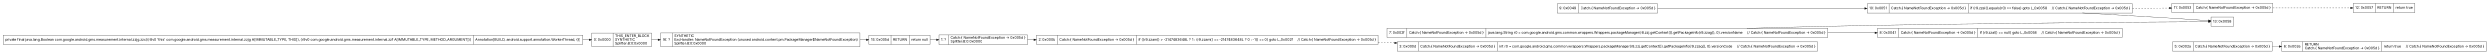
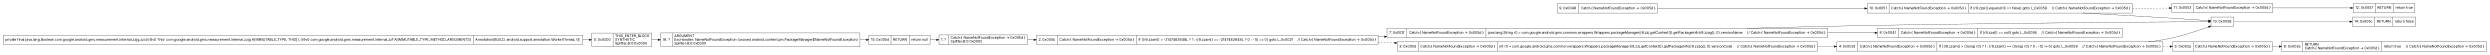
(2312, 8) -> (2312, 8)
none -> (2384, 22)
(684, 36) -> (684, 36)
none -> (1381, 37)
none -> (2000, 46)
